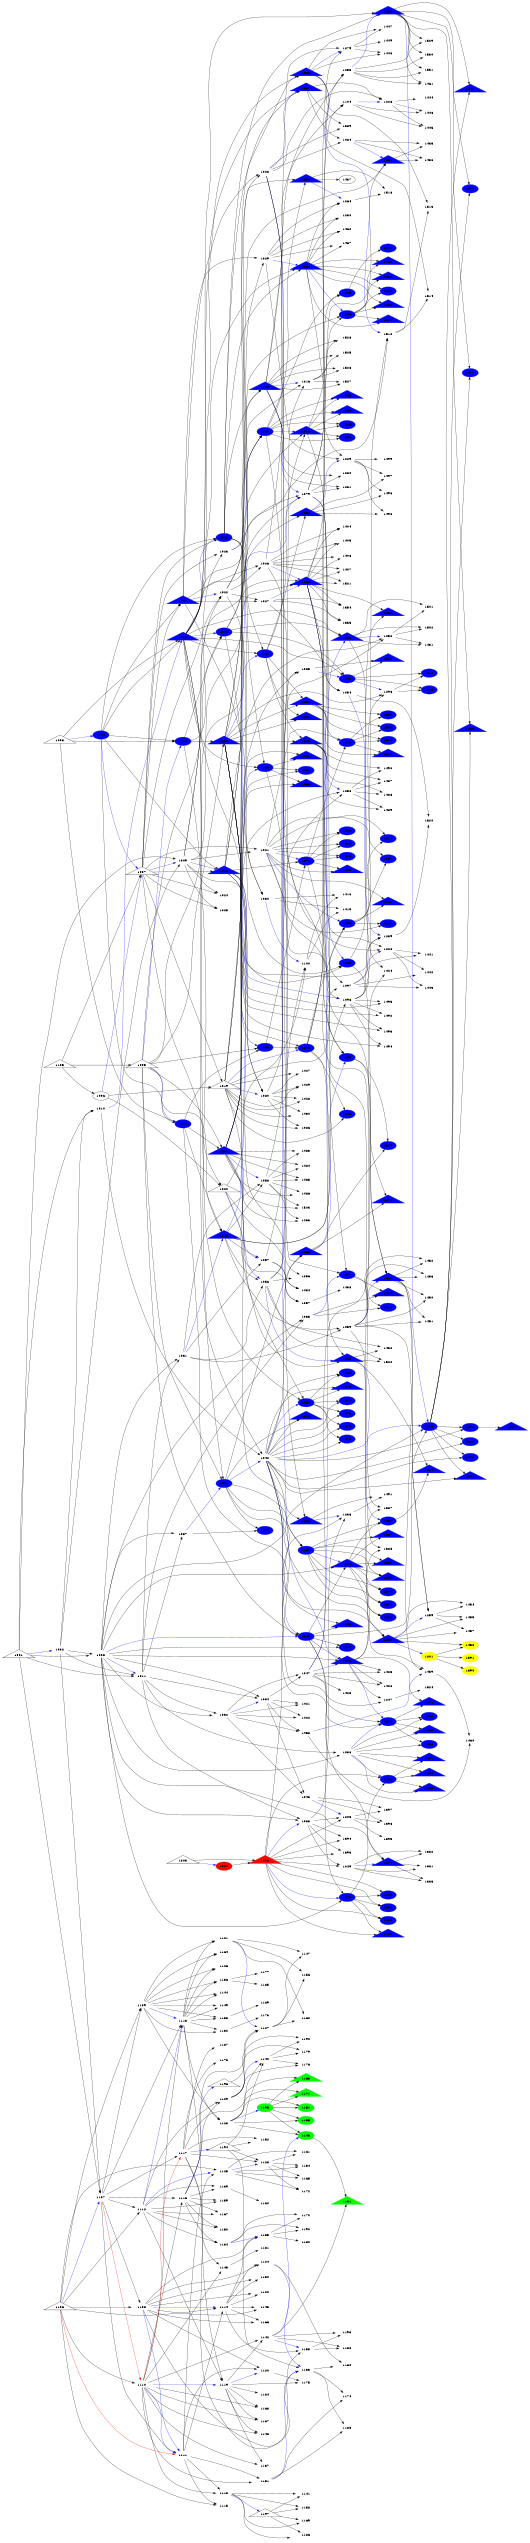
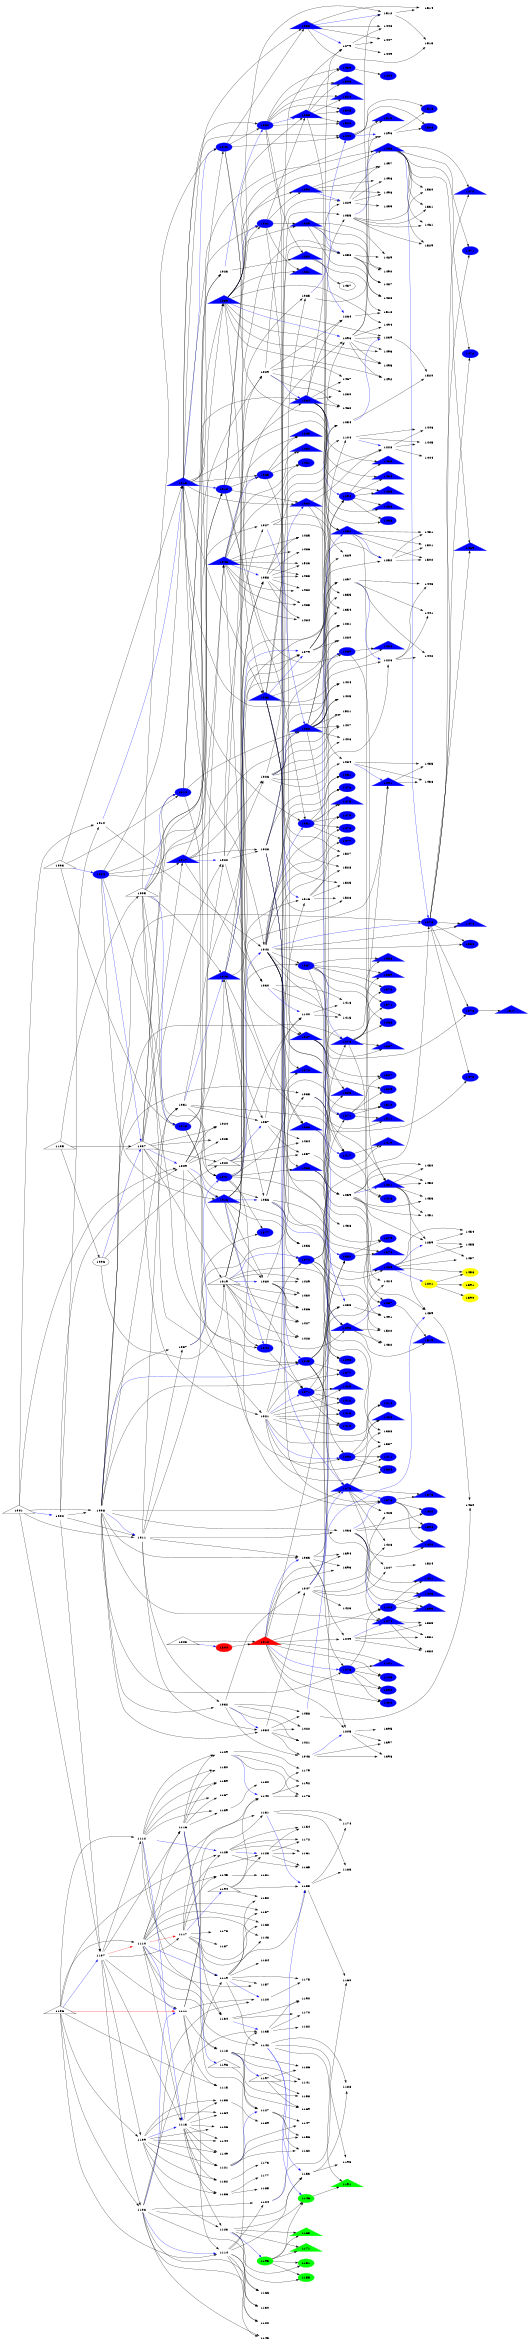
none -> (306, 590)
